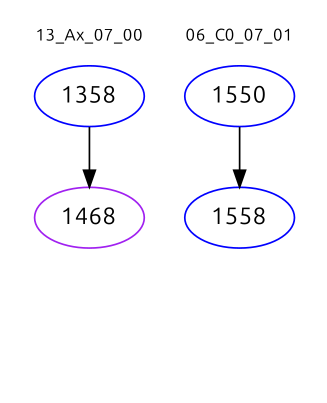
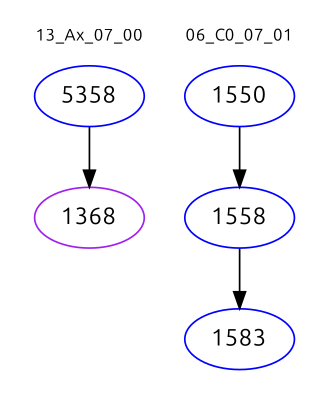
(89, 96) -> (89, 96)
(89, 218) -> (89, 218)
none -> (240, 339)
